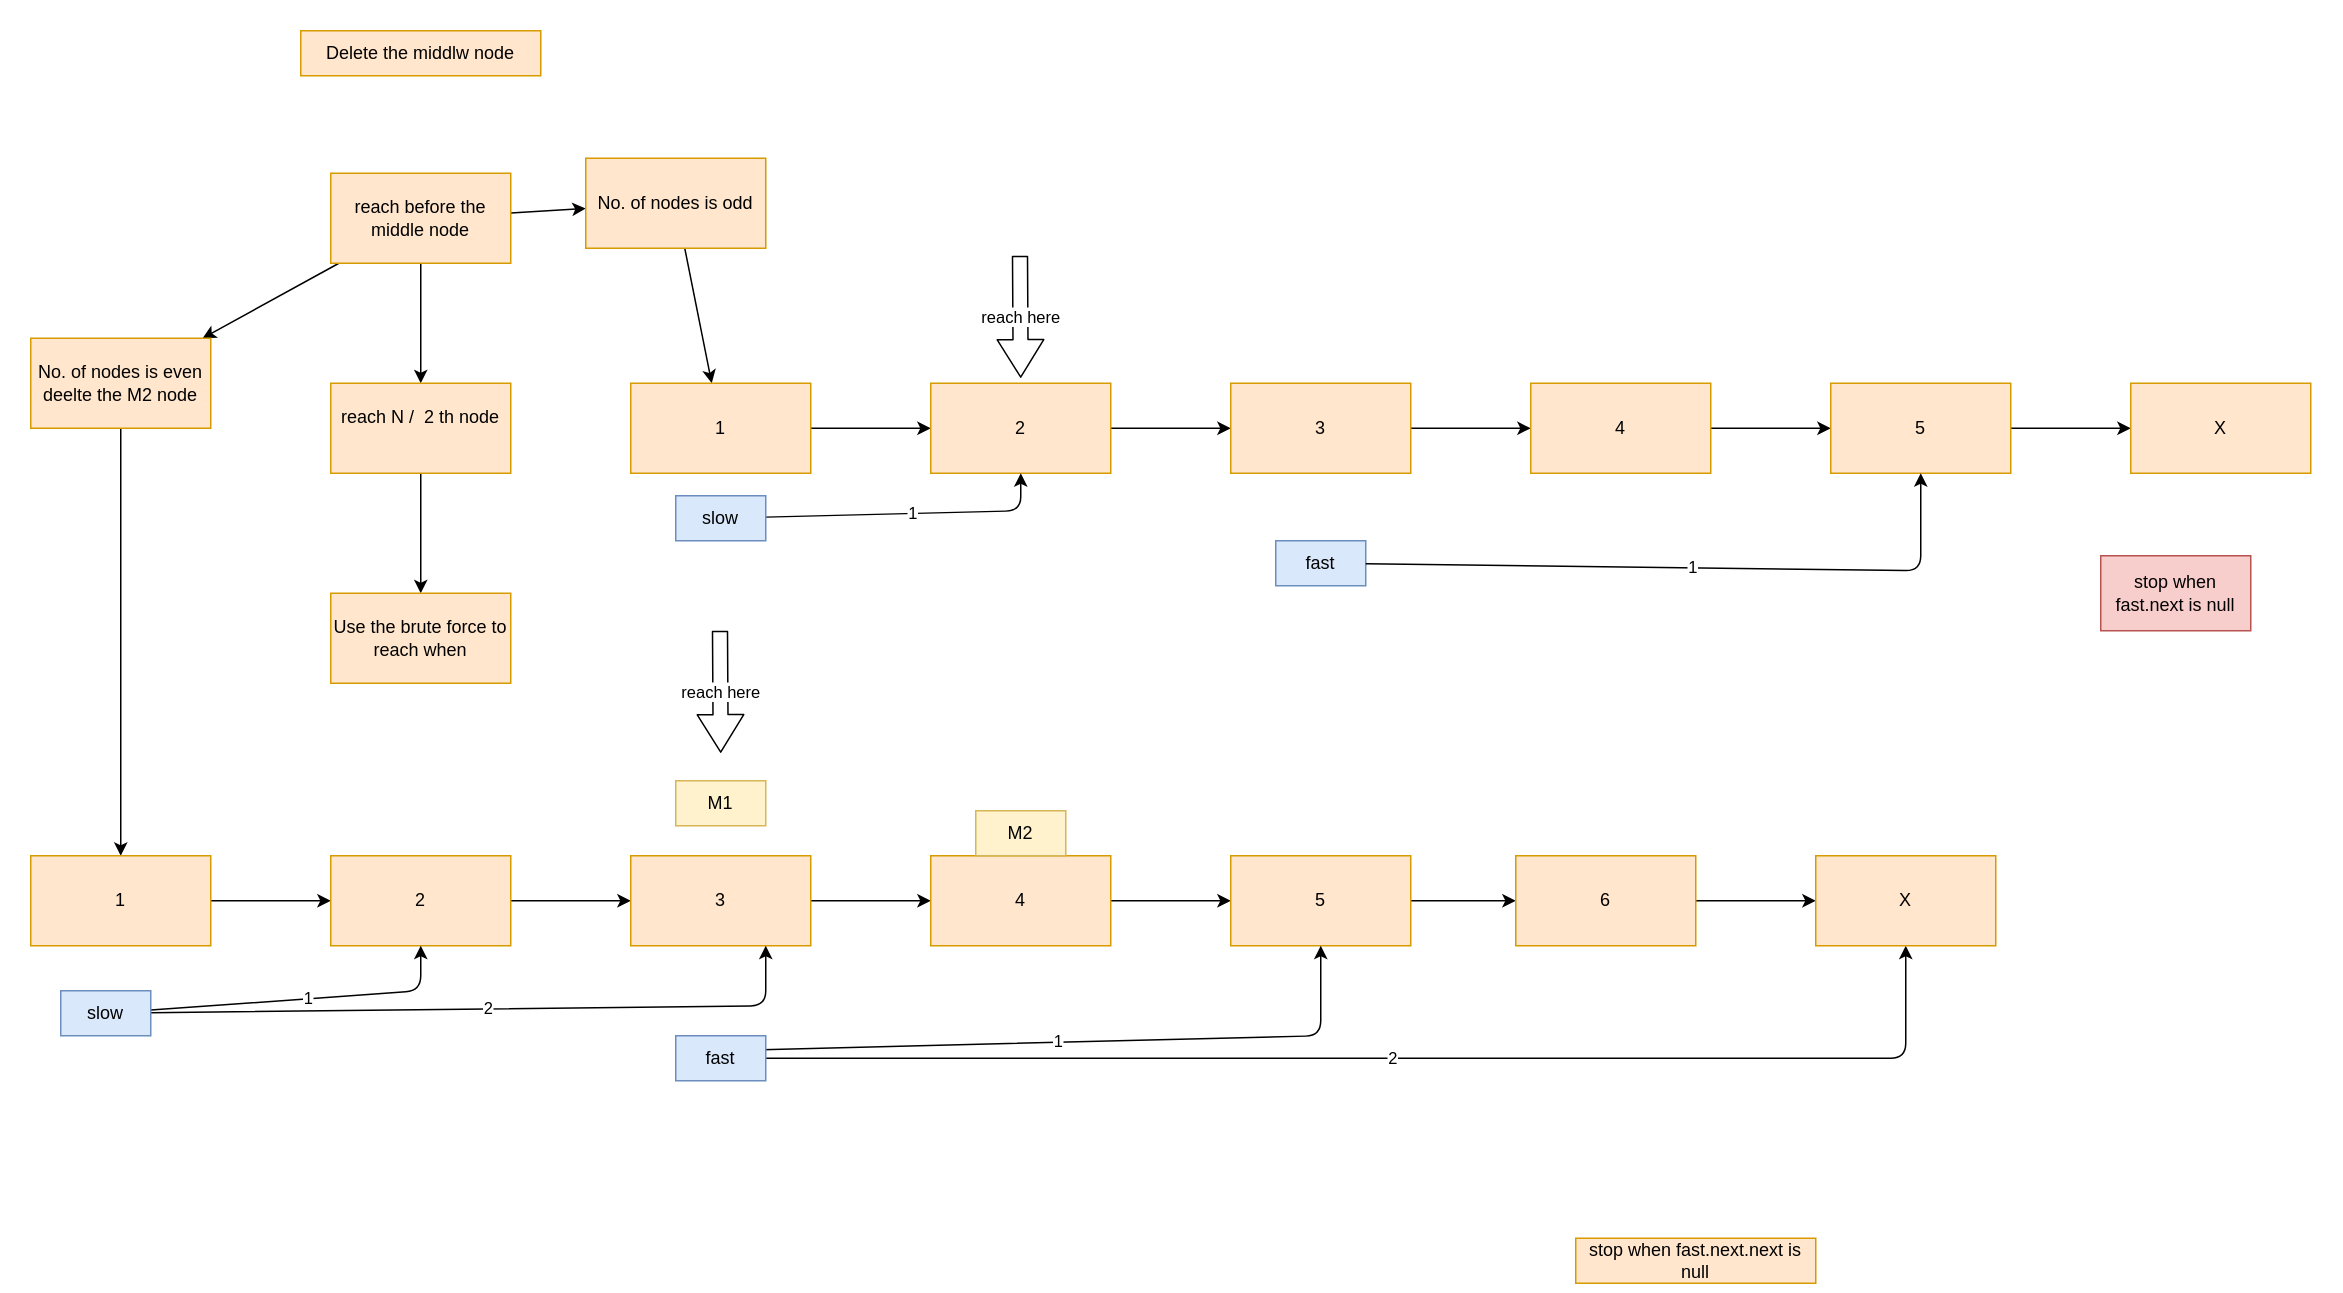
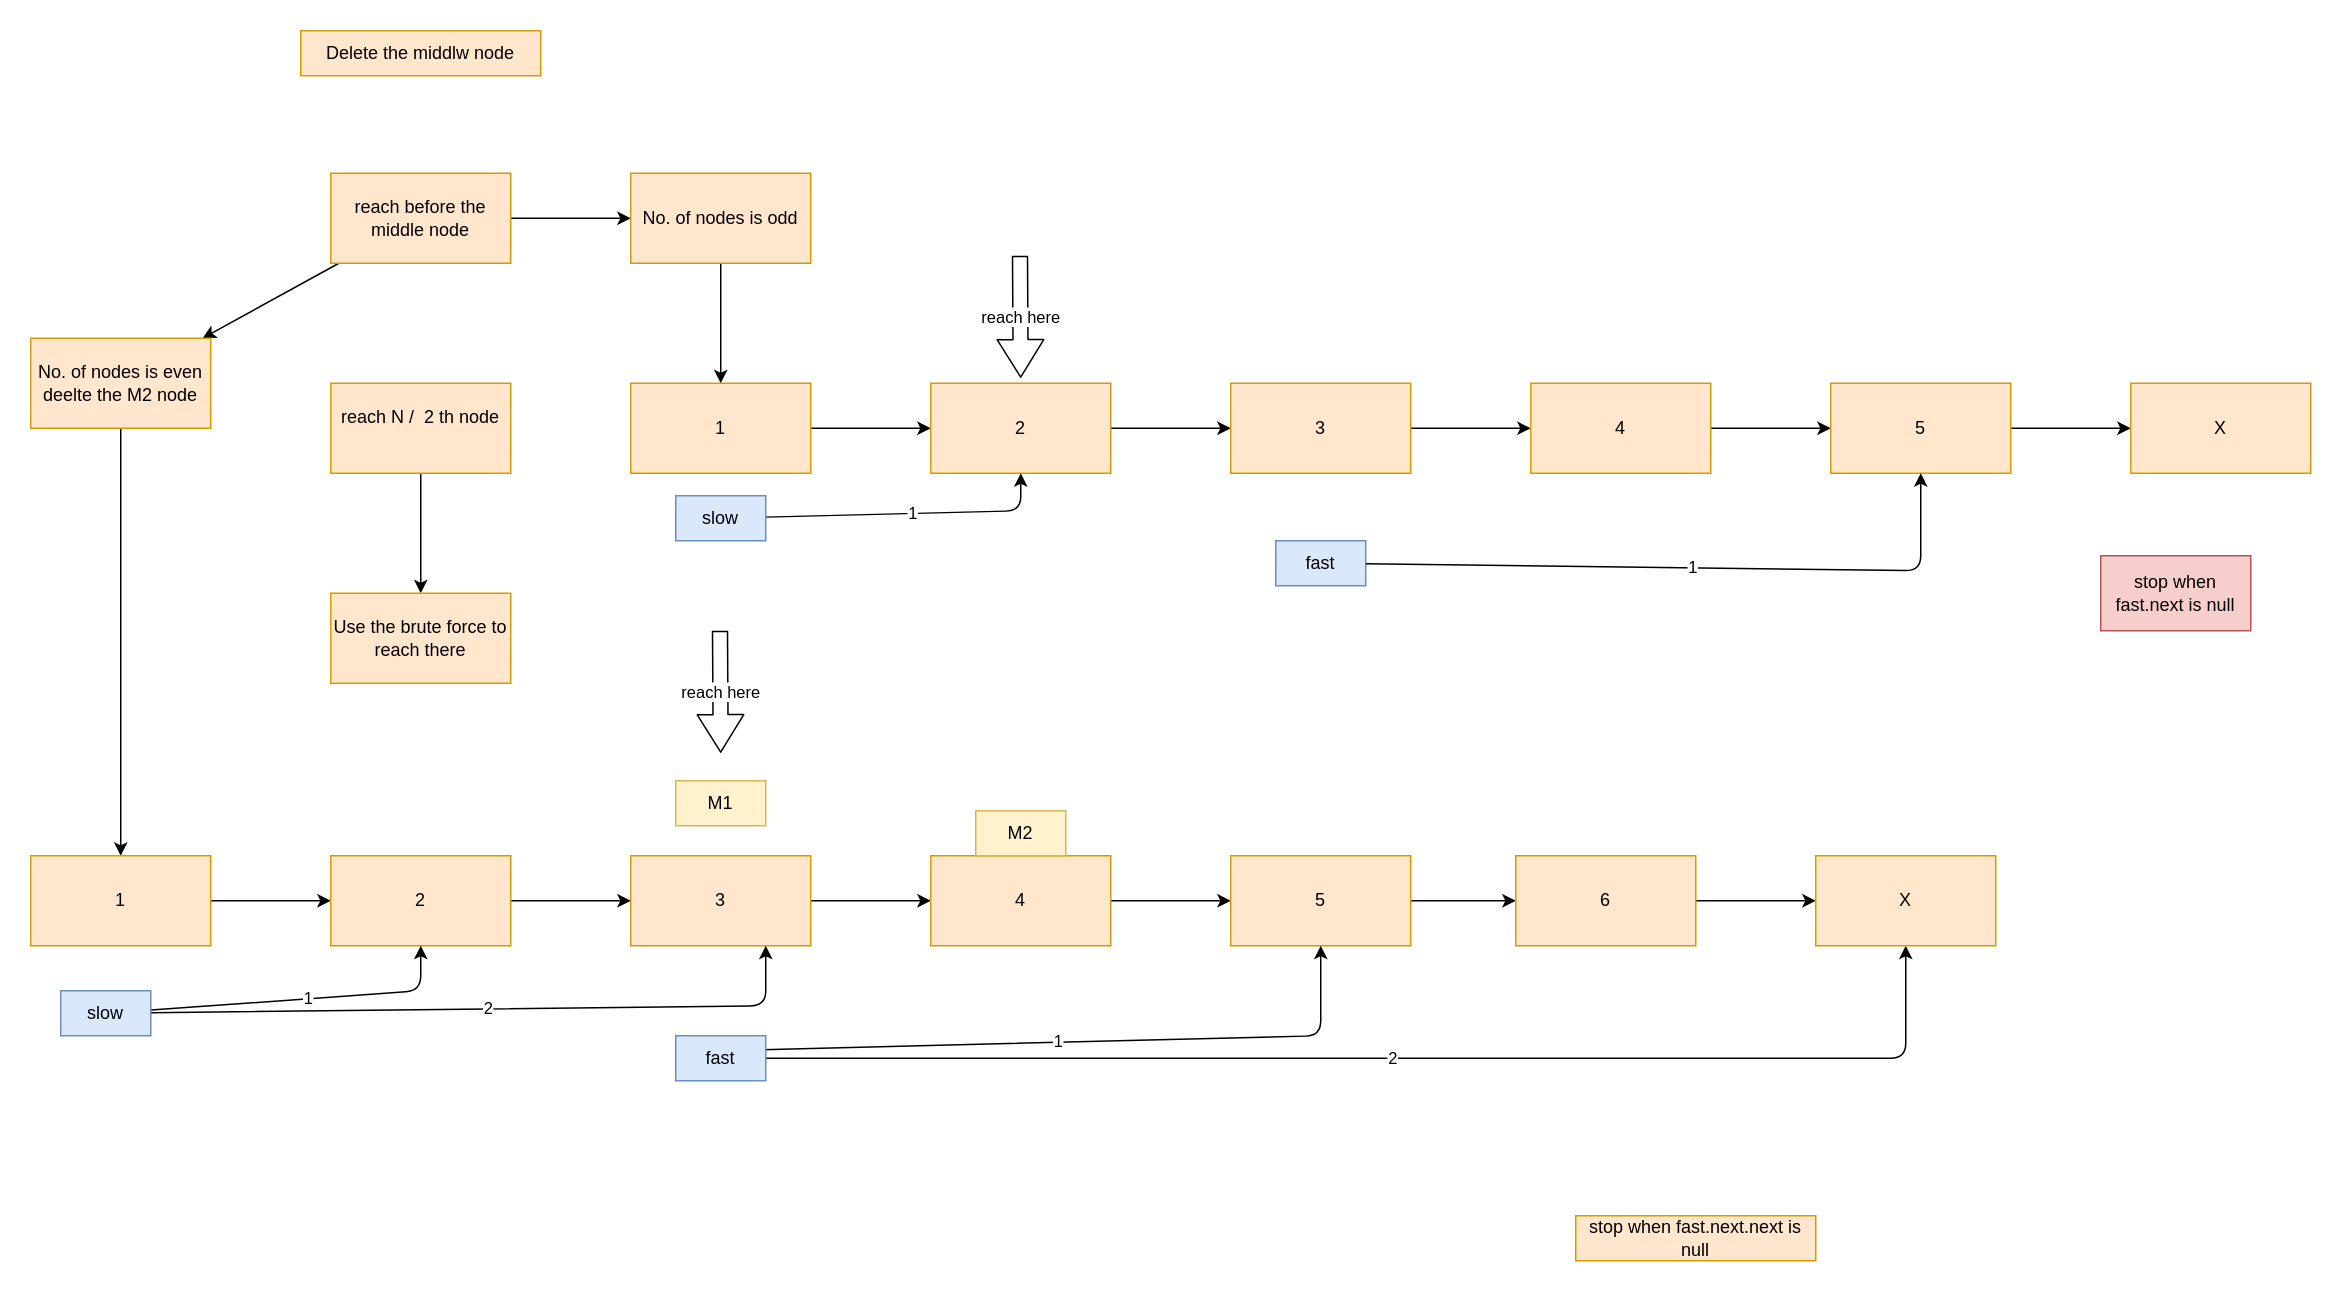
(676, 203) -> (721, 218)
(421, 318) -> none
(421, 638) -> (421, 638)
(1696, 1261) -> (1696, 1238)
